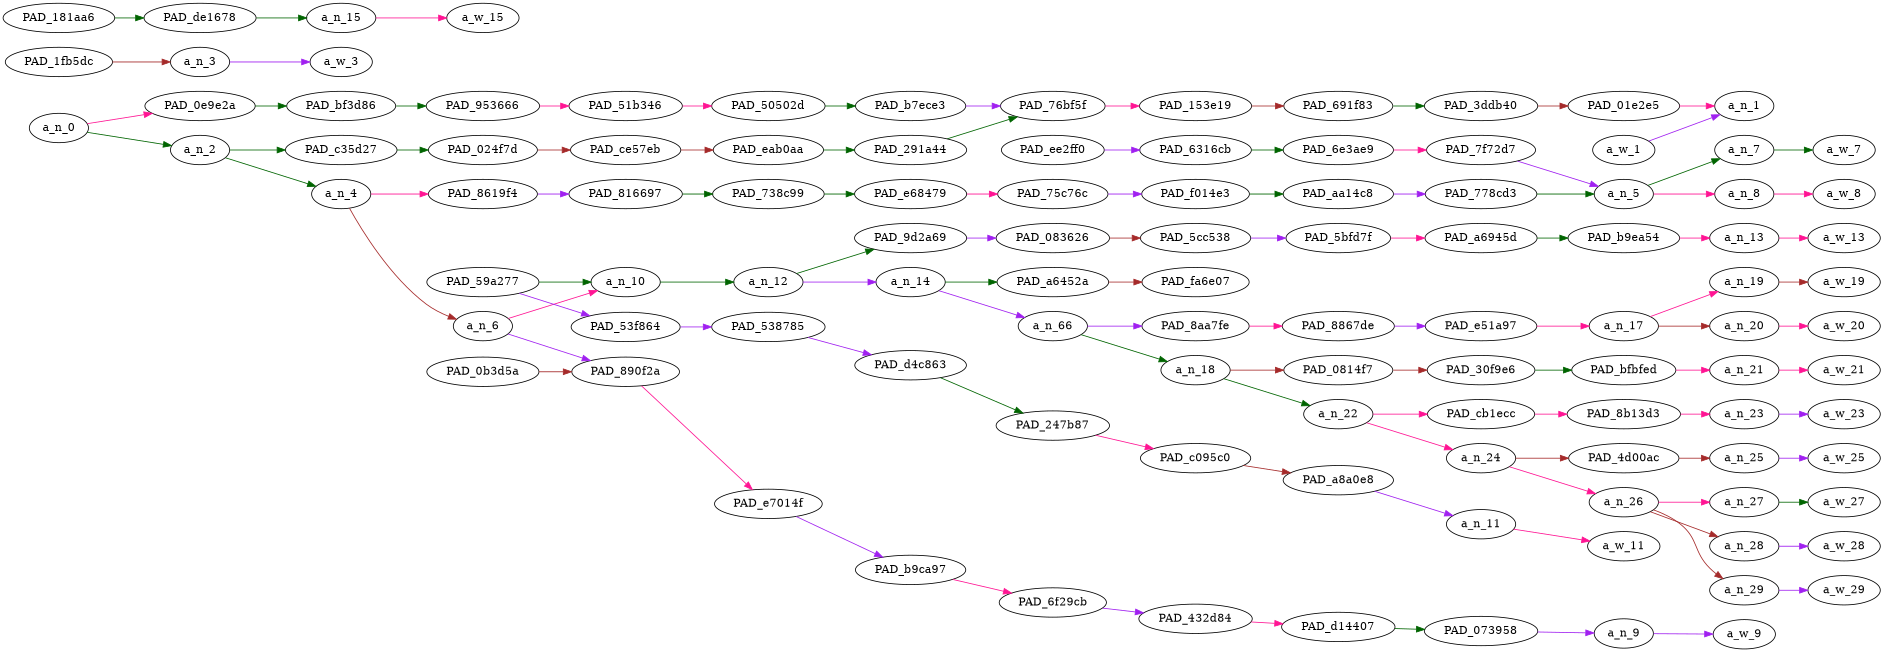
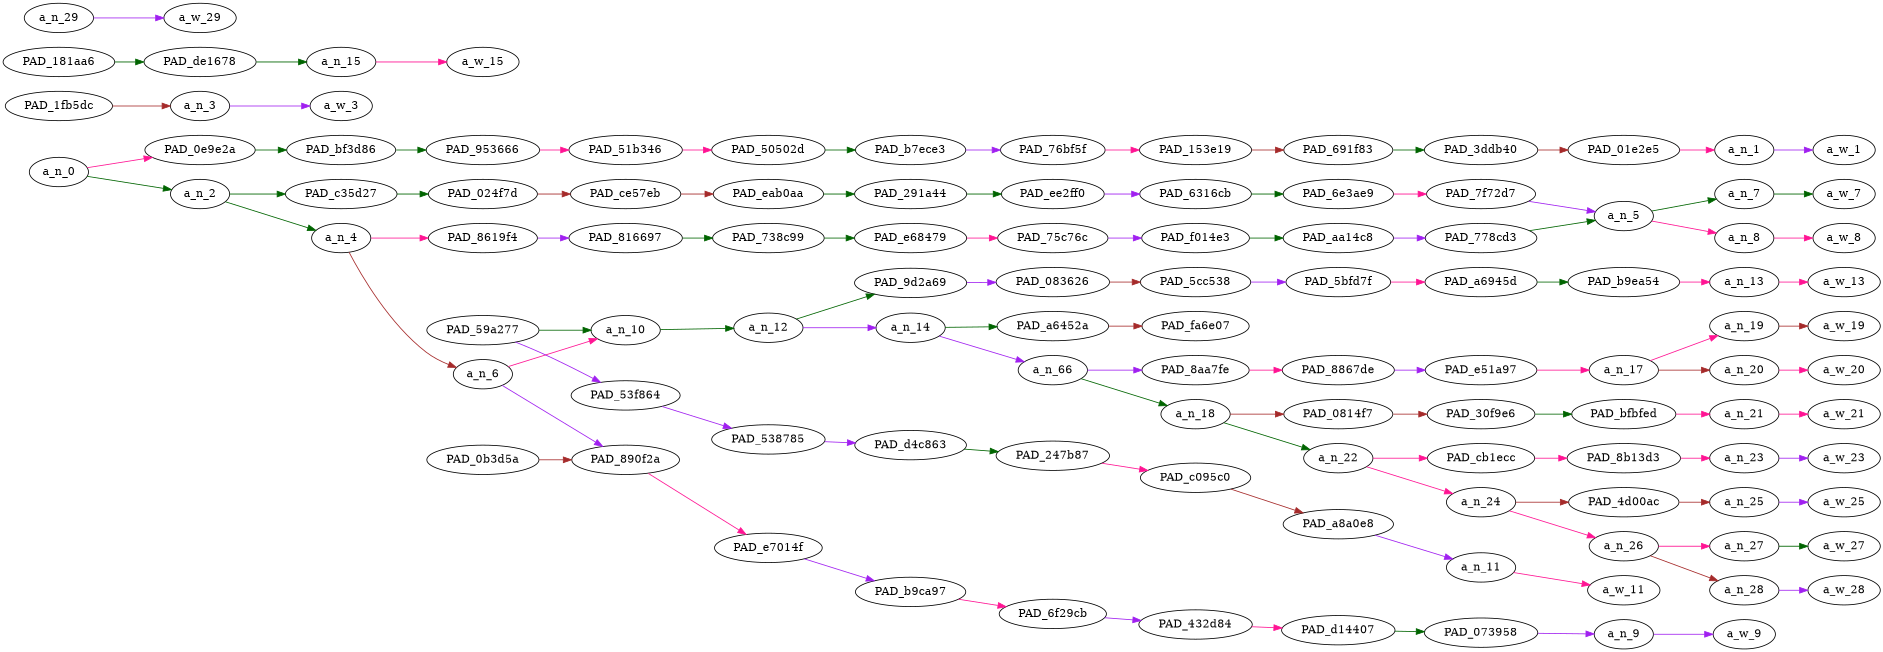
(978, 129) -> (980, 194)
(1680, 129) -> (1789, 150)
(1691, 536) -> none
